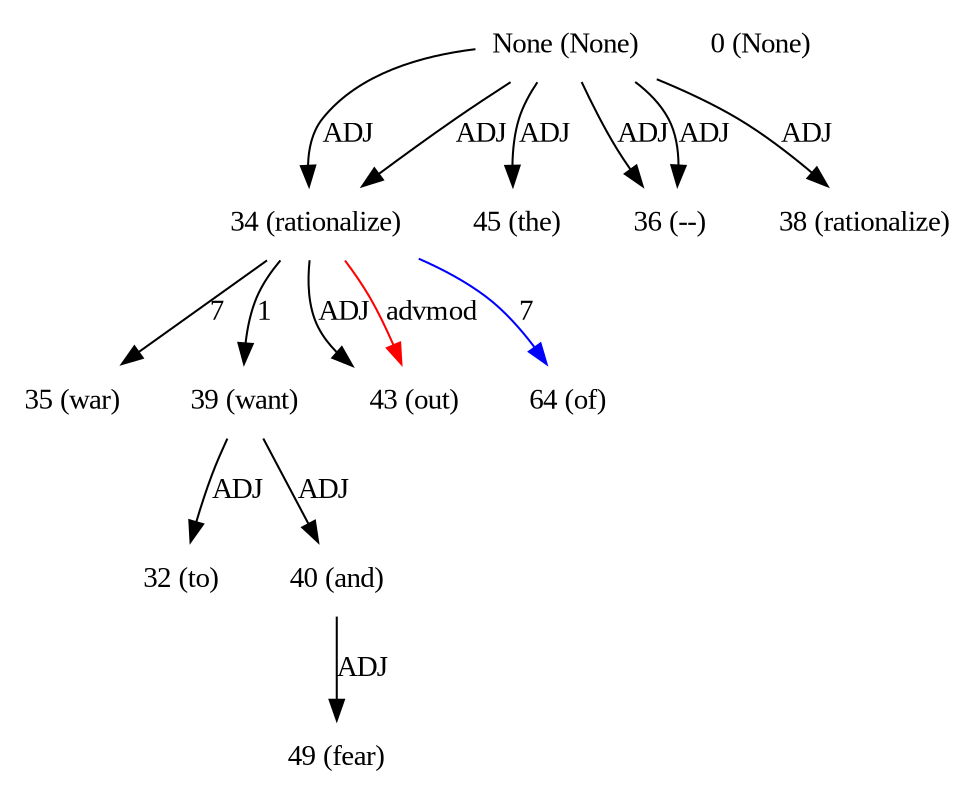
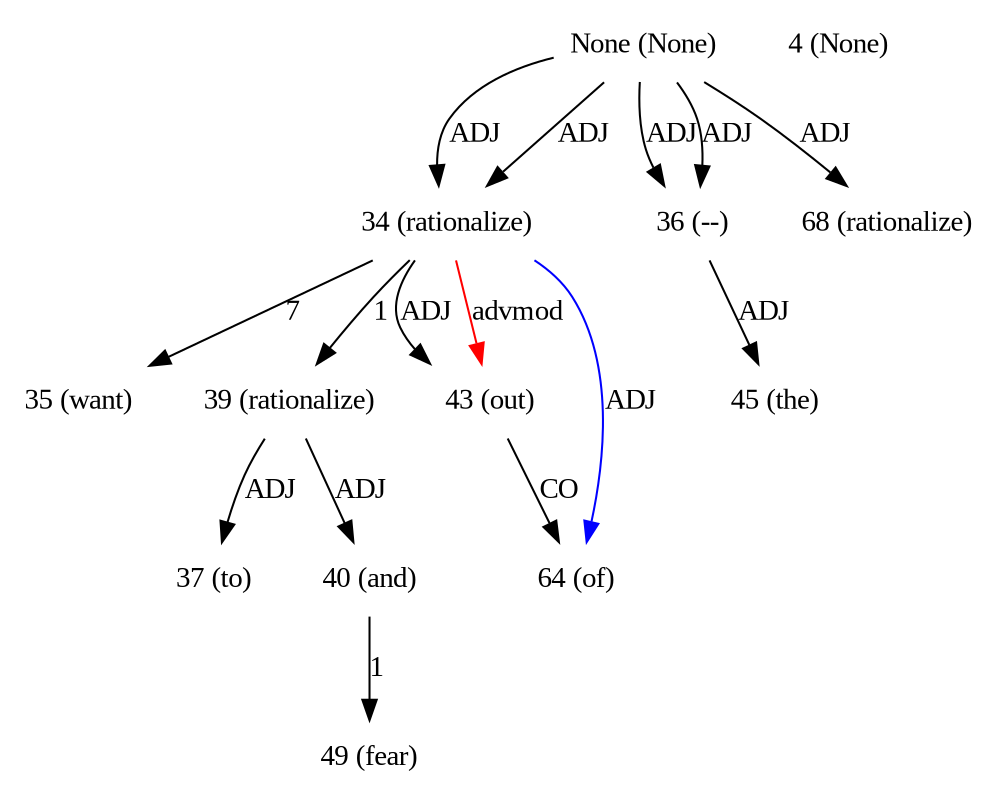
(761, 45) -> (838, 45)
(518, 122) -> (729, 303)
(865, 223) -> (887, 223)
(526, 312) -> (631, 401)
(73, 401) -> (79, 401)
(245, 401) -> (290, 401)
none -> (529, 481)
(181, 579) -> (214, 579)
(362, 668) -> (377, 668)
